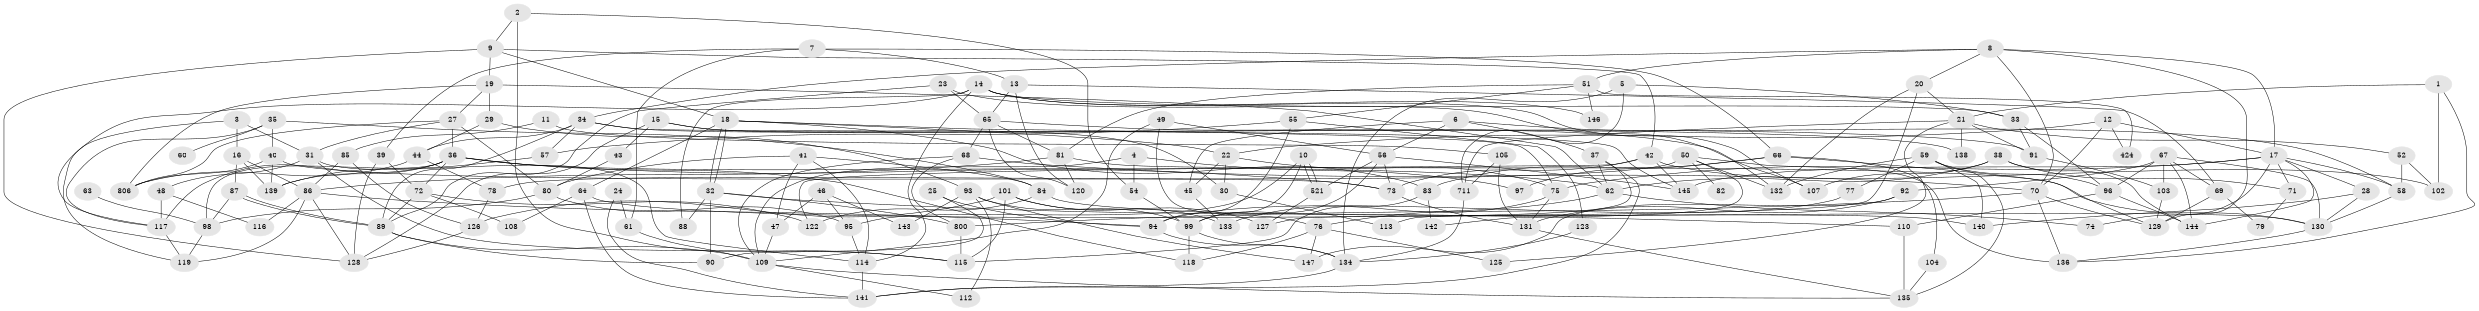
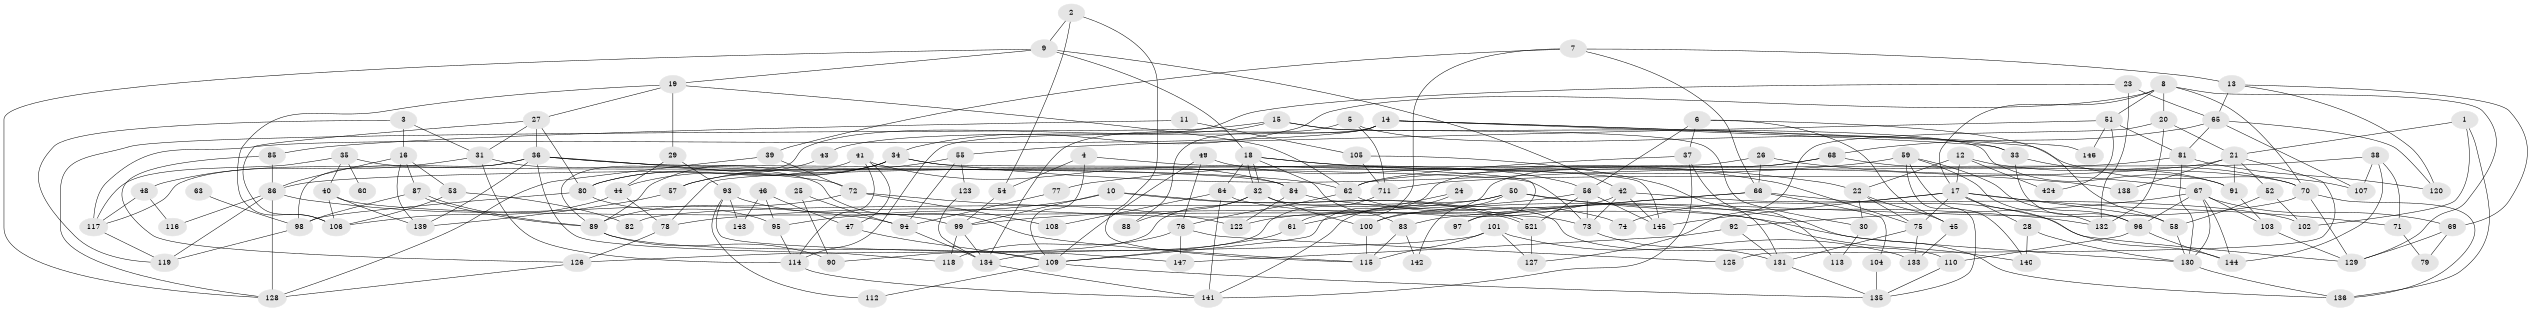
none -> (1761, 156)
(124, 191) -> (336, 227)
none -> (453, 191)
(961, 227) -> (1367, 227)
